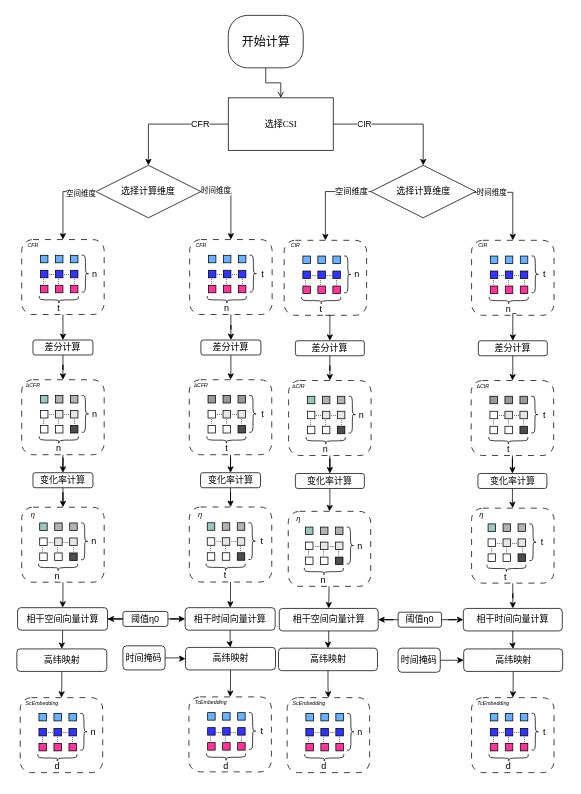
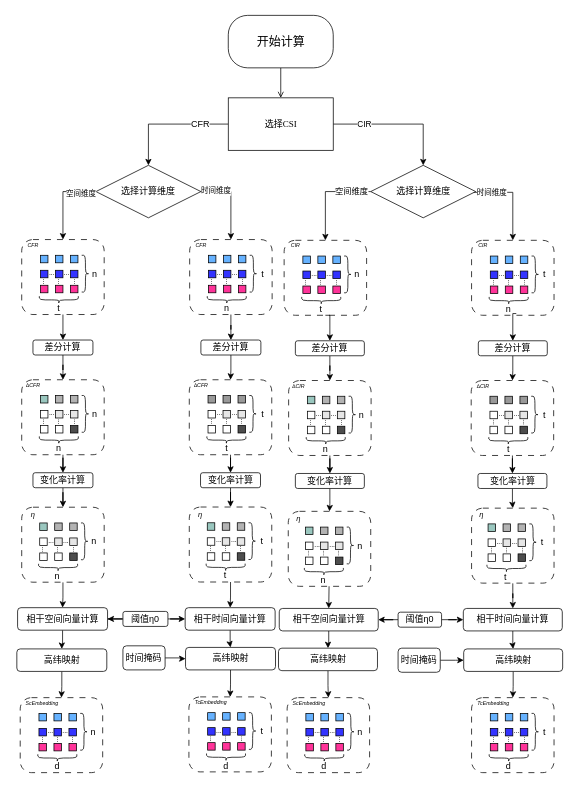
(266, 42) -> (281, 42)
